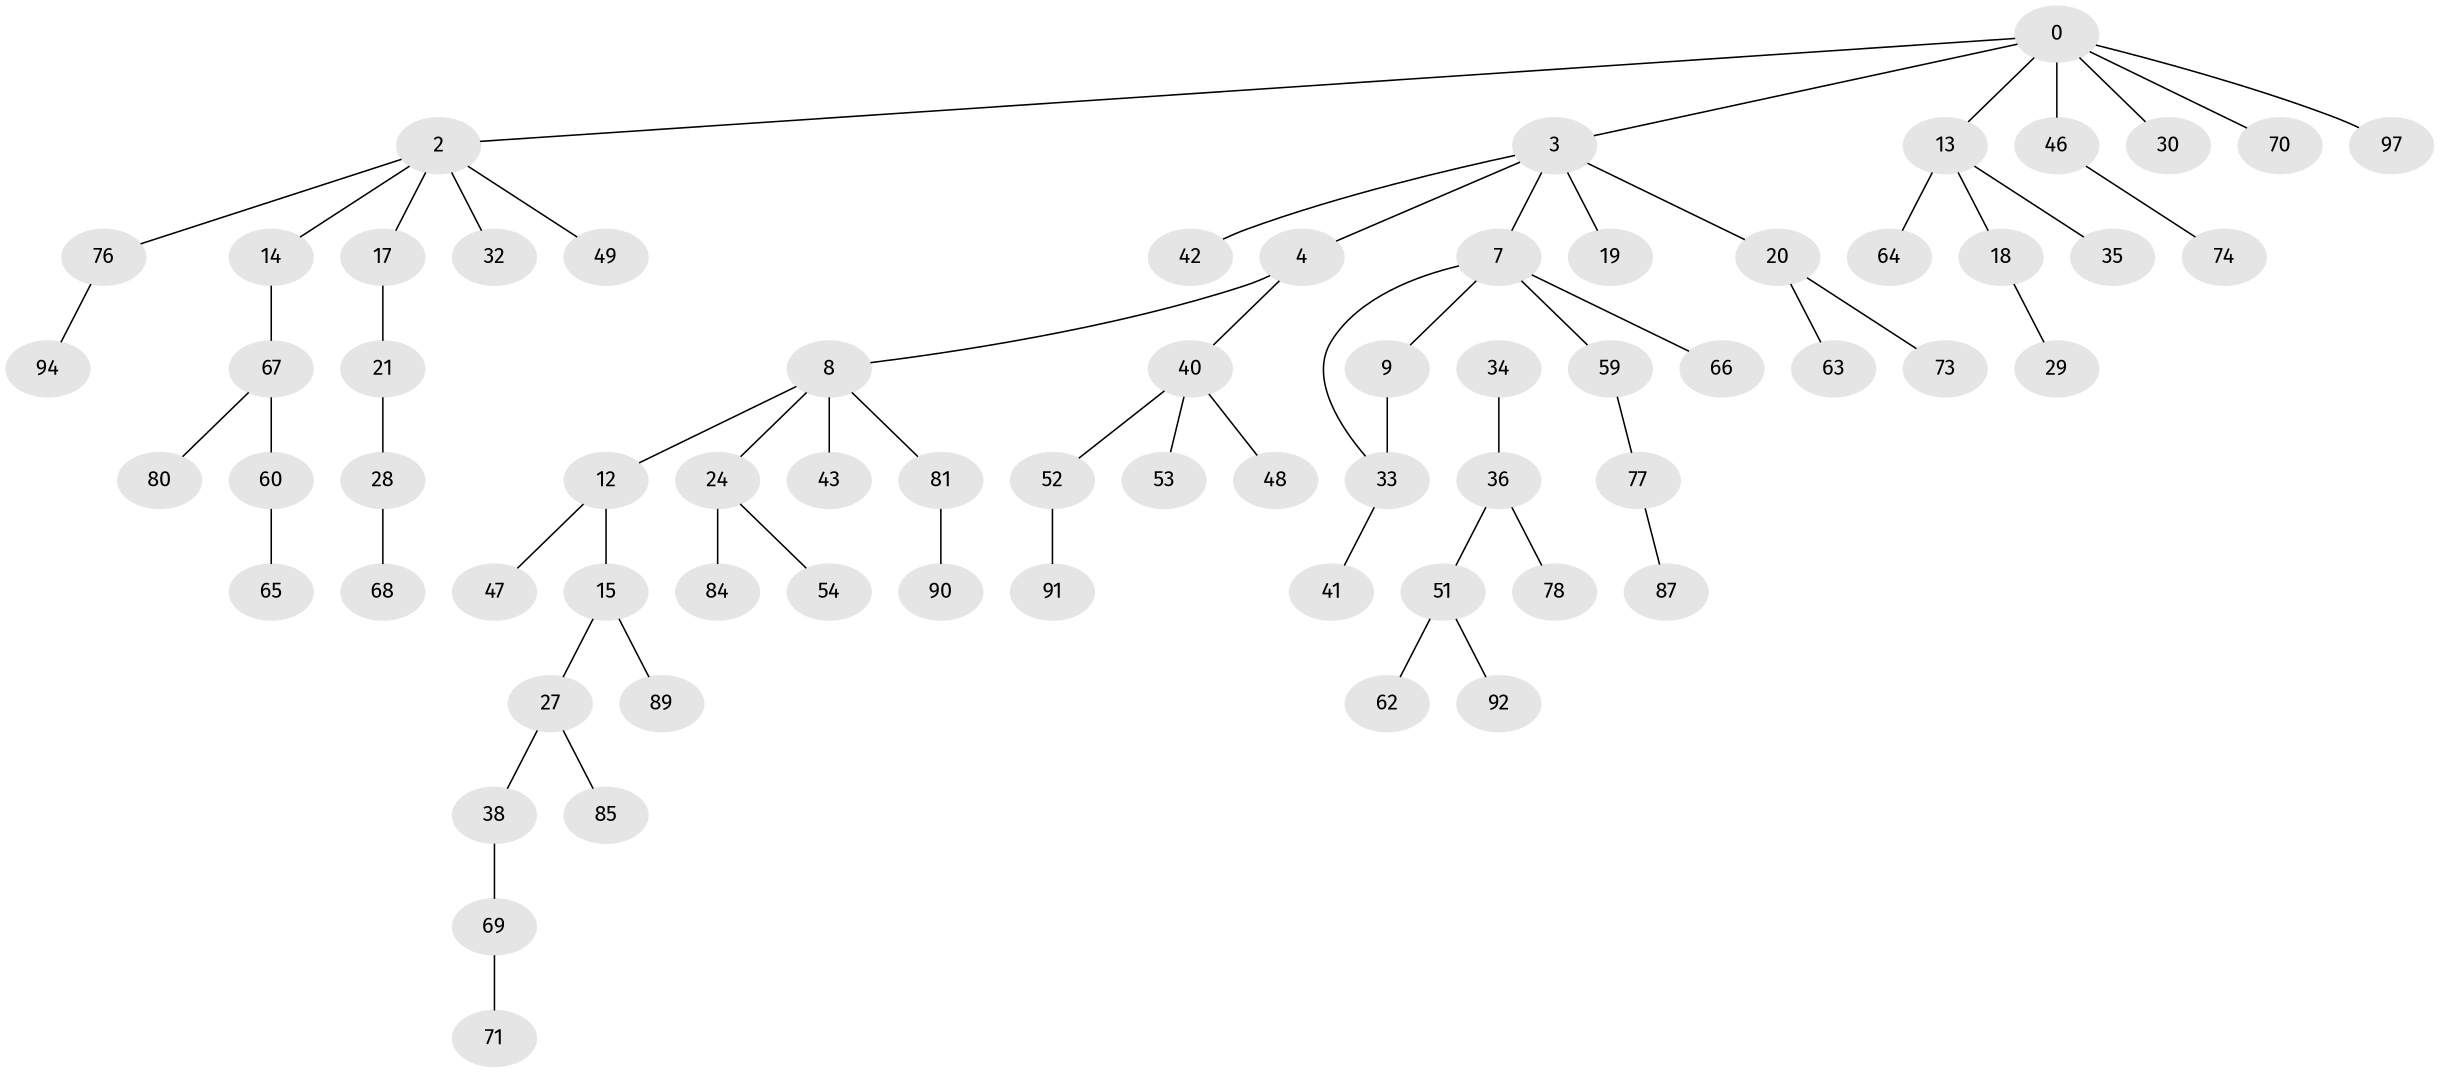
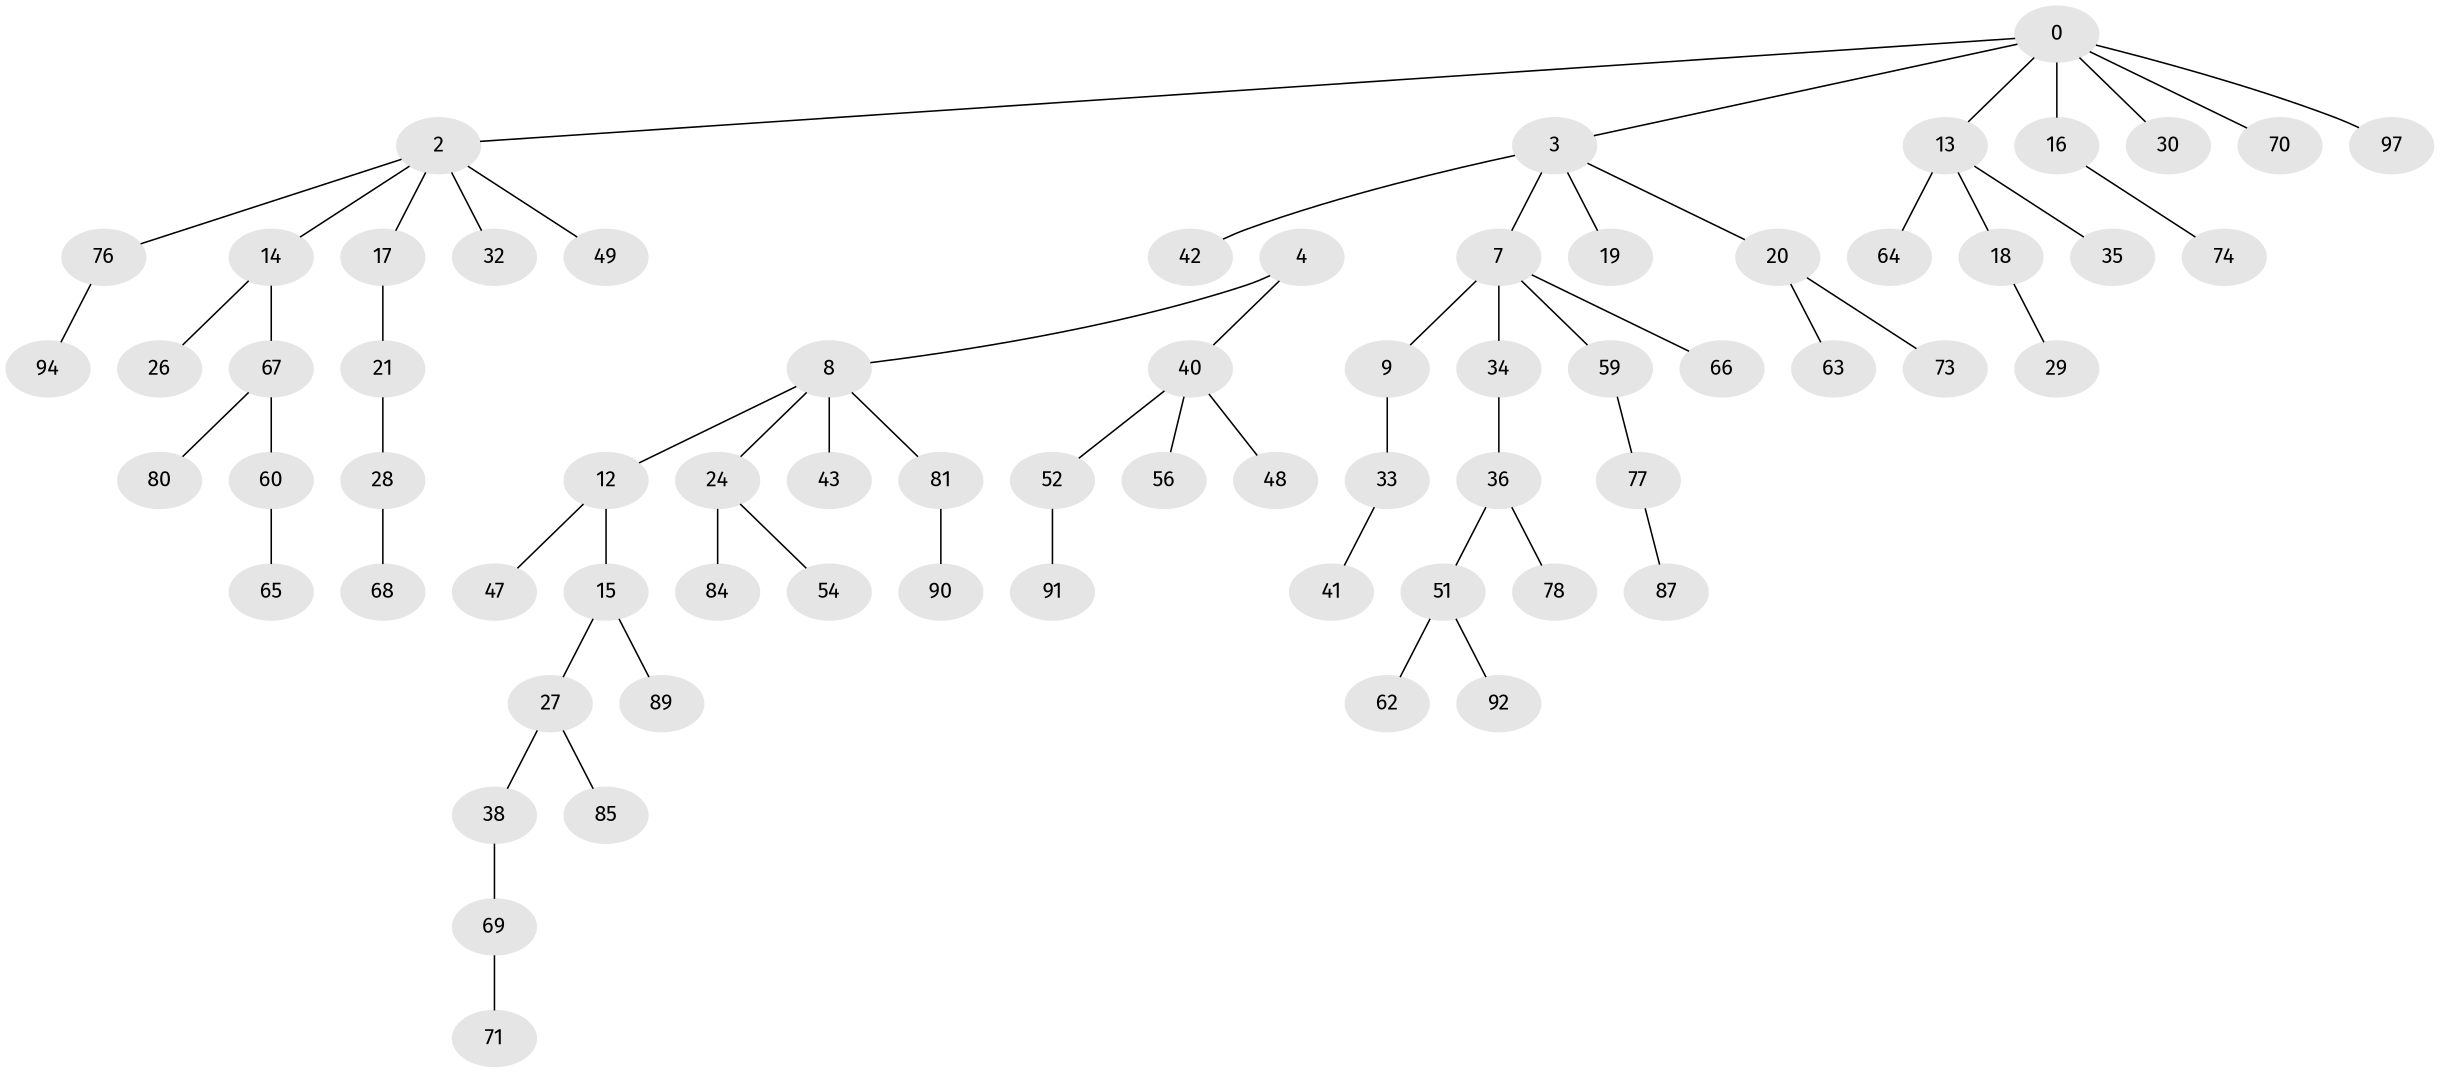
(2057, 146) -> (2057, 146)
(1428, 202) -> none
(1338, 332) -> (1499, 313)
none -> (160, 369)
(1164, 480) -> (1164, 480)
